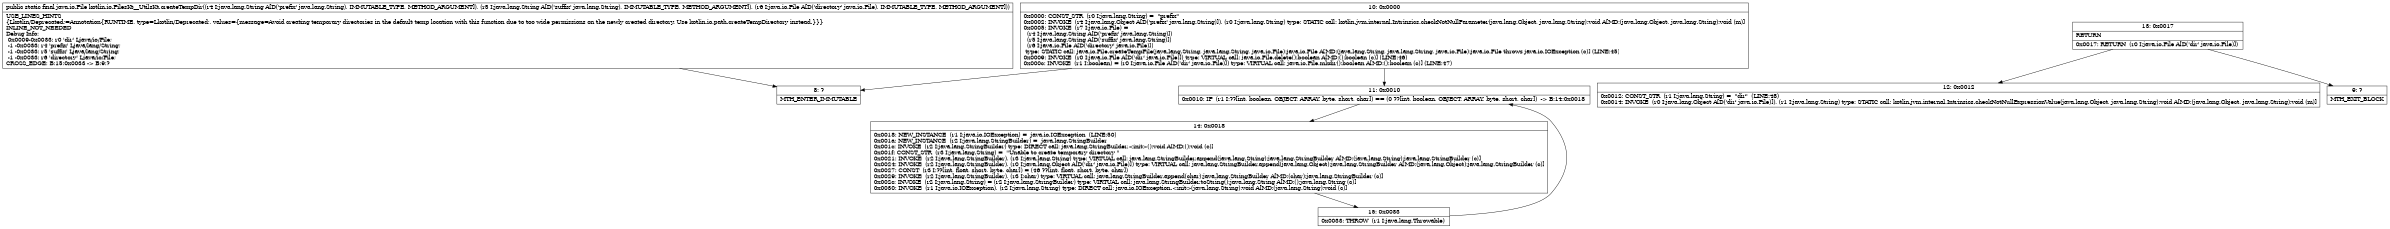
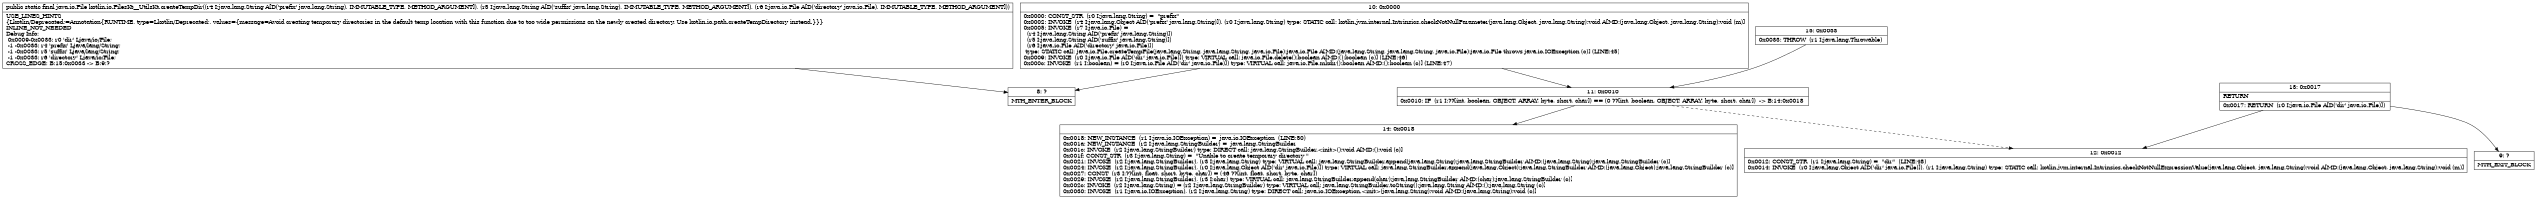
(819, 99) -> (1042, 101)
none -> (1841, 127)
(1334, 200) -> none
